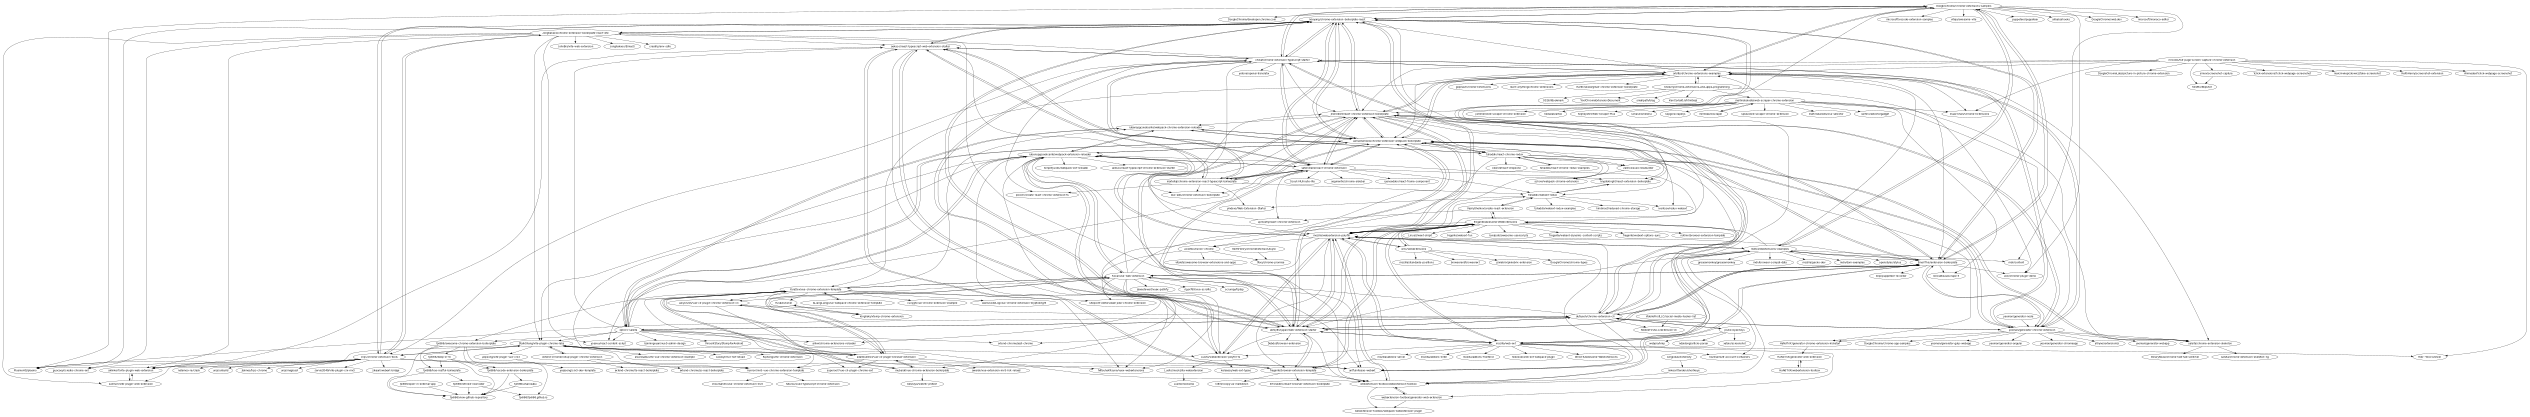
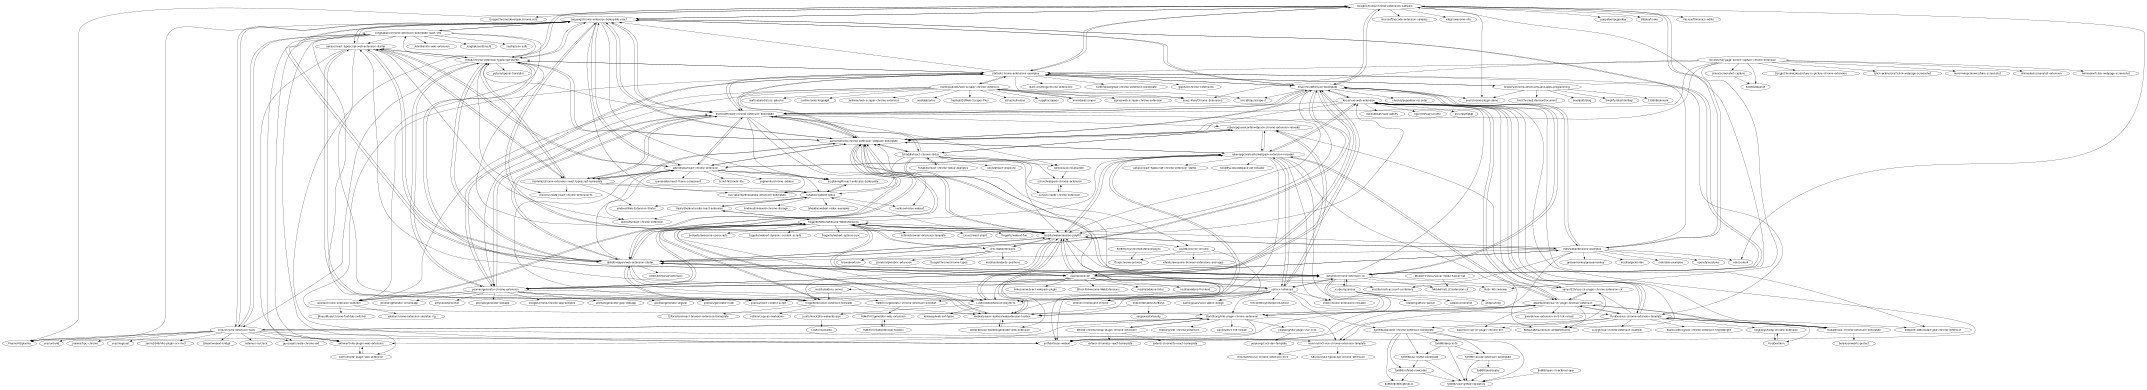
(2107, 20) -> none
(2422, 74) -> (2042, 74)
none -> (1170, 80)
(1728, 93) -> (993, 80)
(1683, 100) -> (1619, 100)
(1135, 147) -> (478, 162)
none -> (895, 148)
none -> (634, 179)
none -> (1060, 195)
(1195, 195) -> (757, 195)
(1495, 222) -> (833, 222)
none -> (1420, 228)
(1160, 261) -> none
(1465, 262) -> (851, 262)
(1770, 262) -> none
(1891, 276) -> (1410, 100)
(784, 303) -> (1776, 344)
(847, 303) -> none
(1153, 314) -> (1463, 283)
(2024, 323) -> (610, 296)
(628, 330) -> (1282, 290)
none -> (1329, 334)
(541, 344) -> (1232, 316)
none -> (1391, 350)
(665, 357) -> none
(257, 361) -> none
(1681, 363) -> (1149, 309)
(1388, 411) -> none
